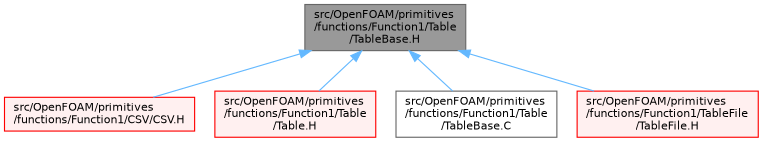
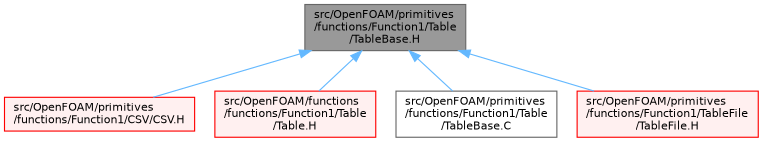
(295, 114) -> (295, 114)
